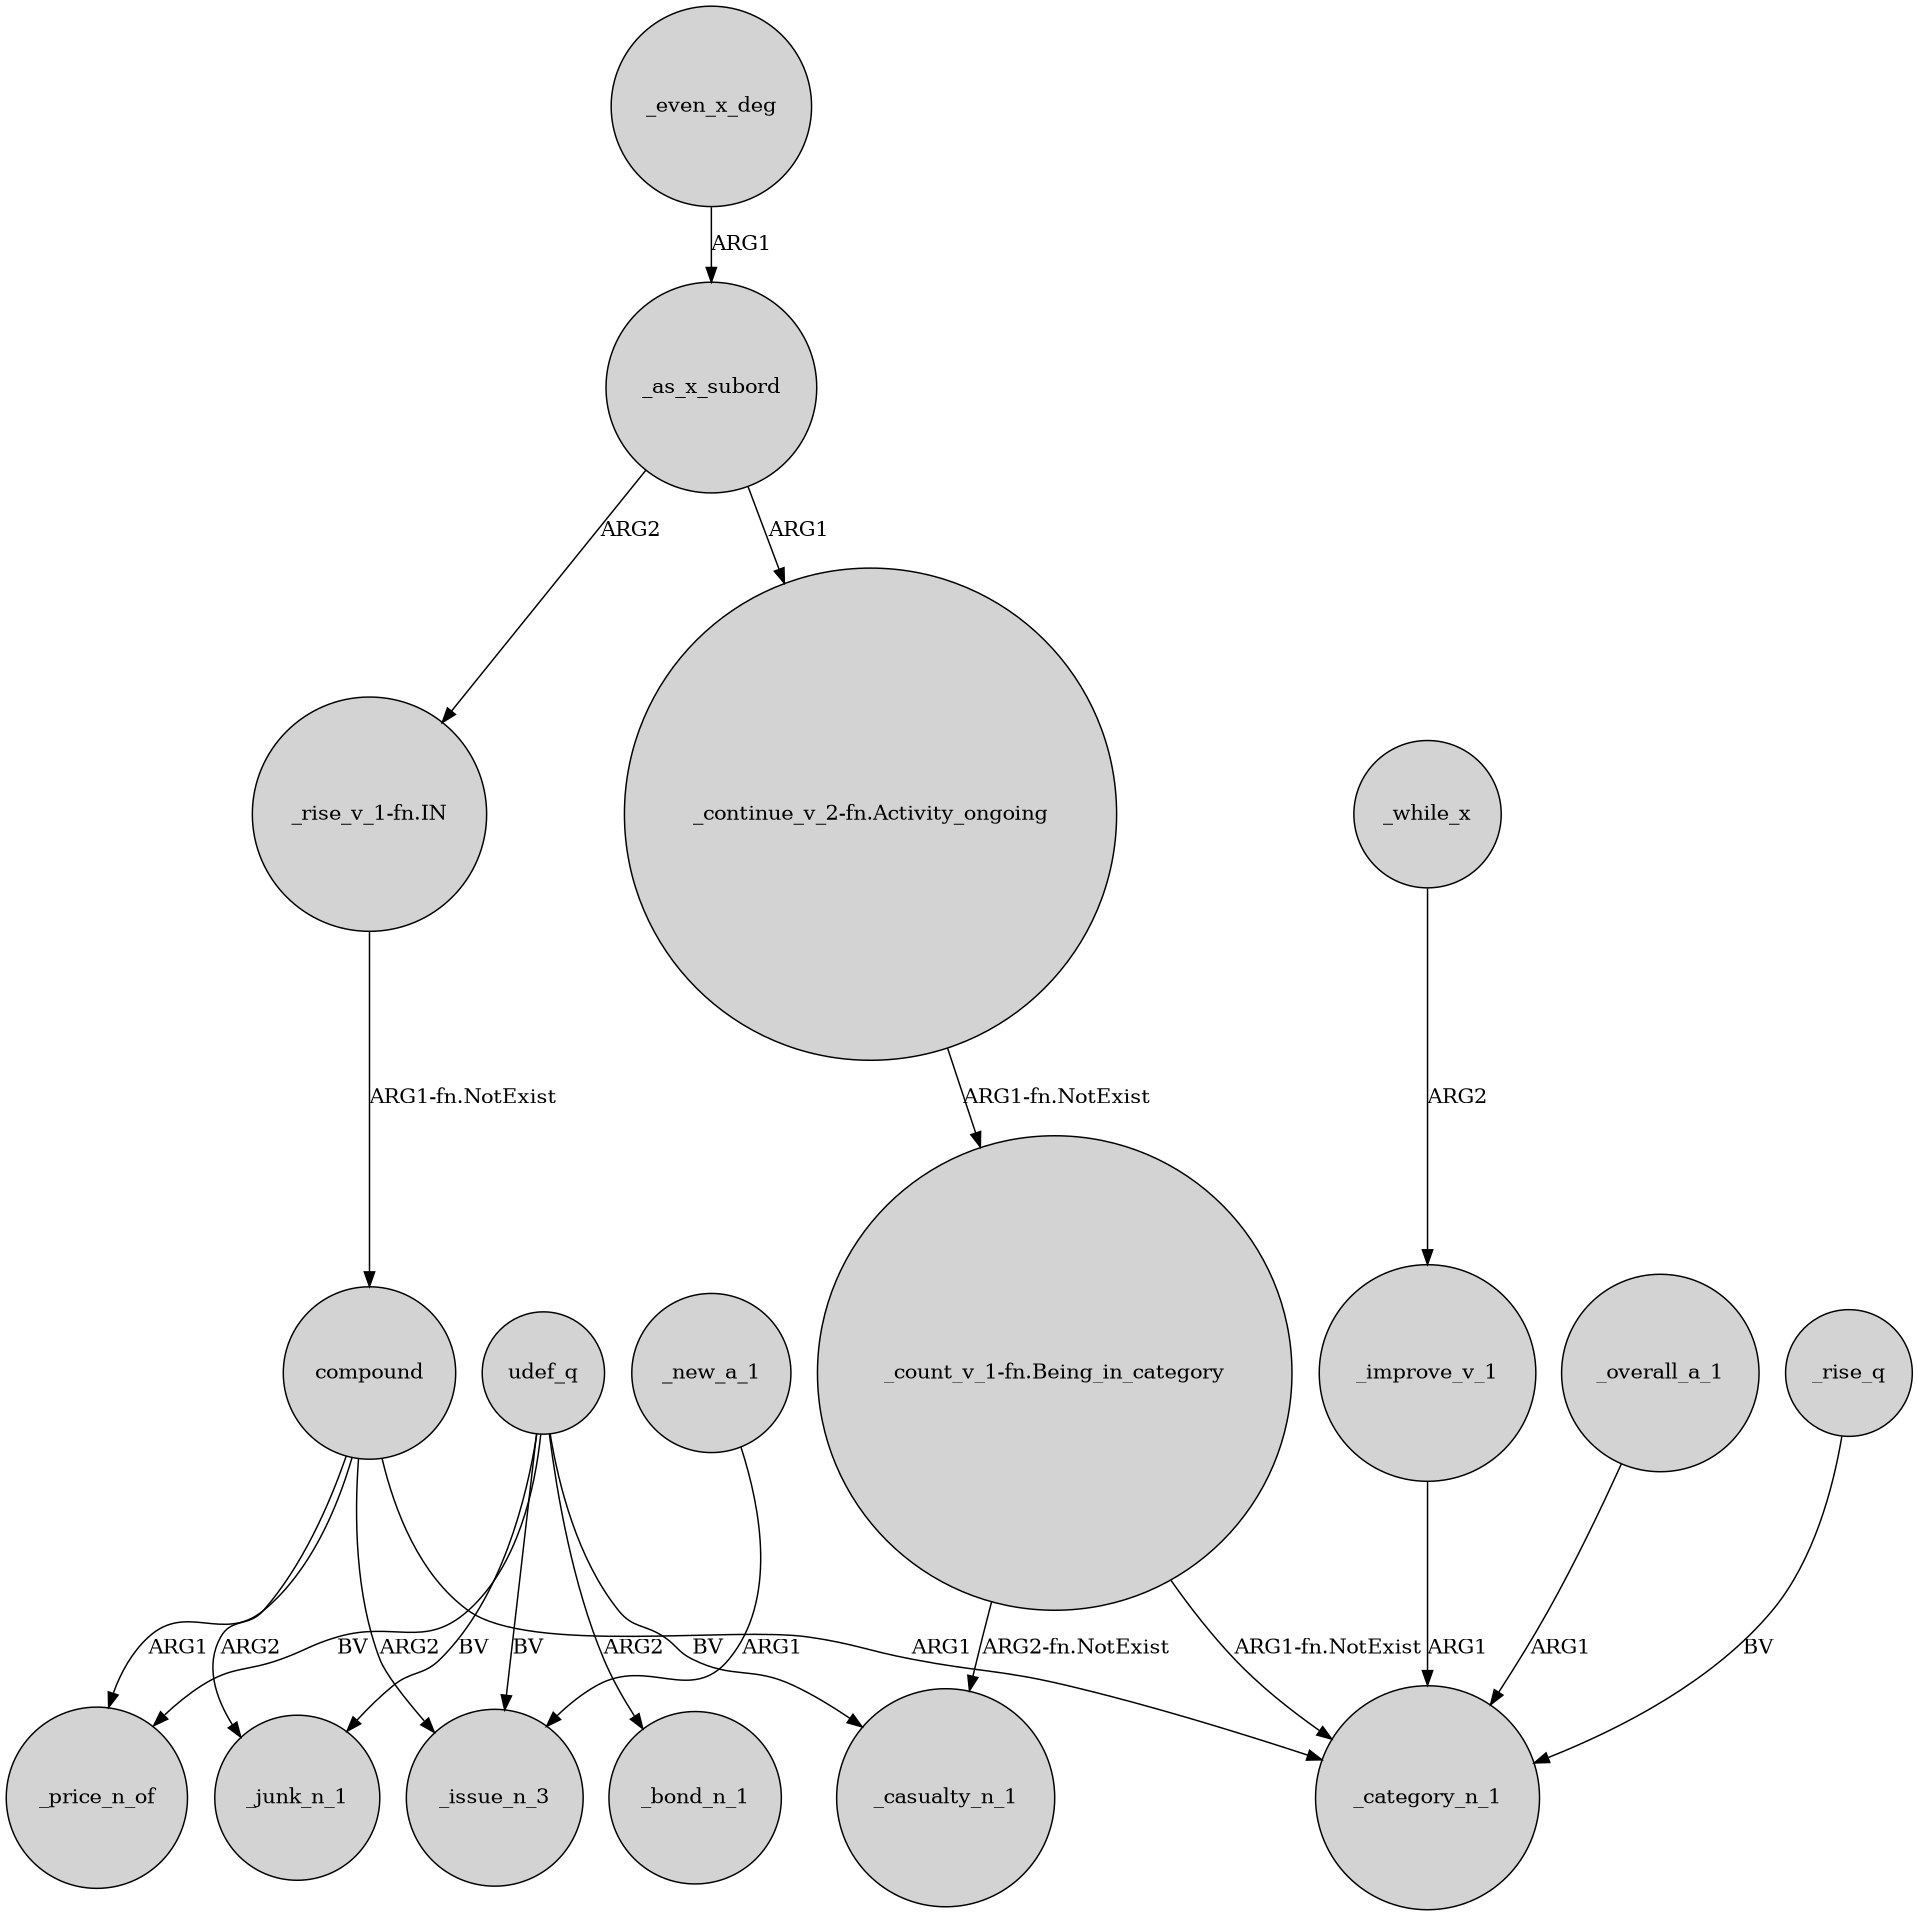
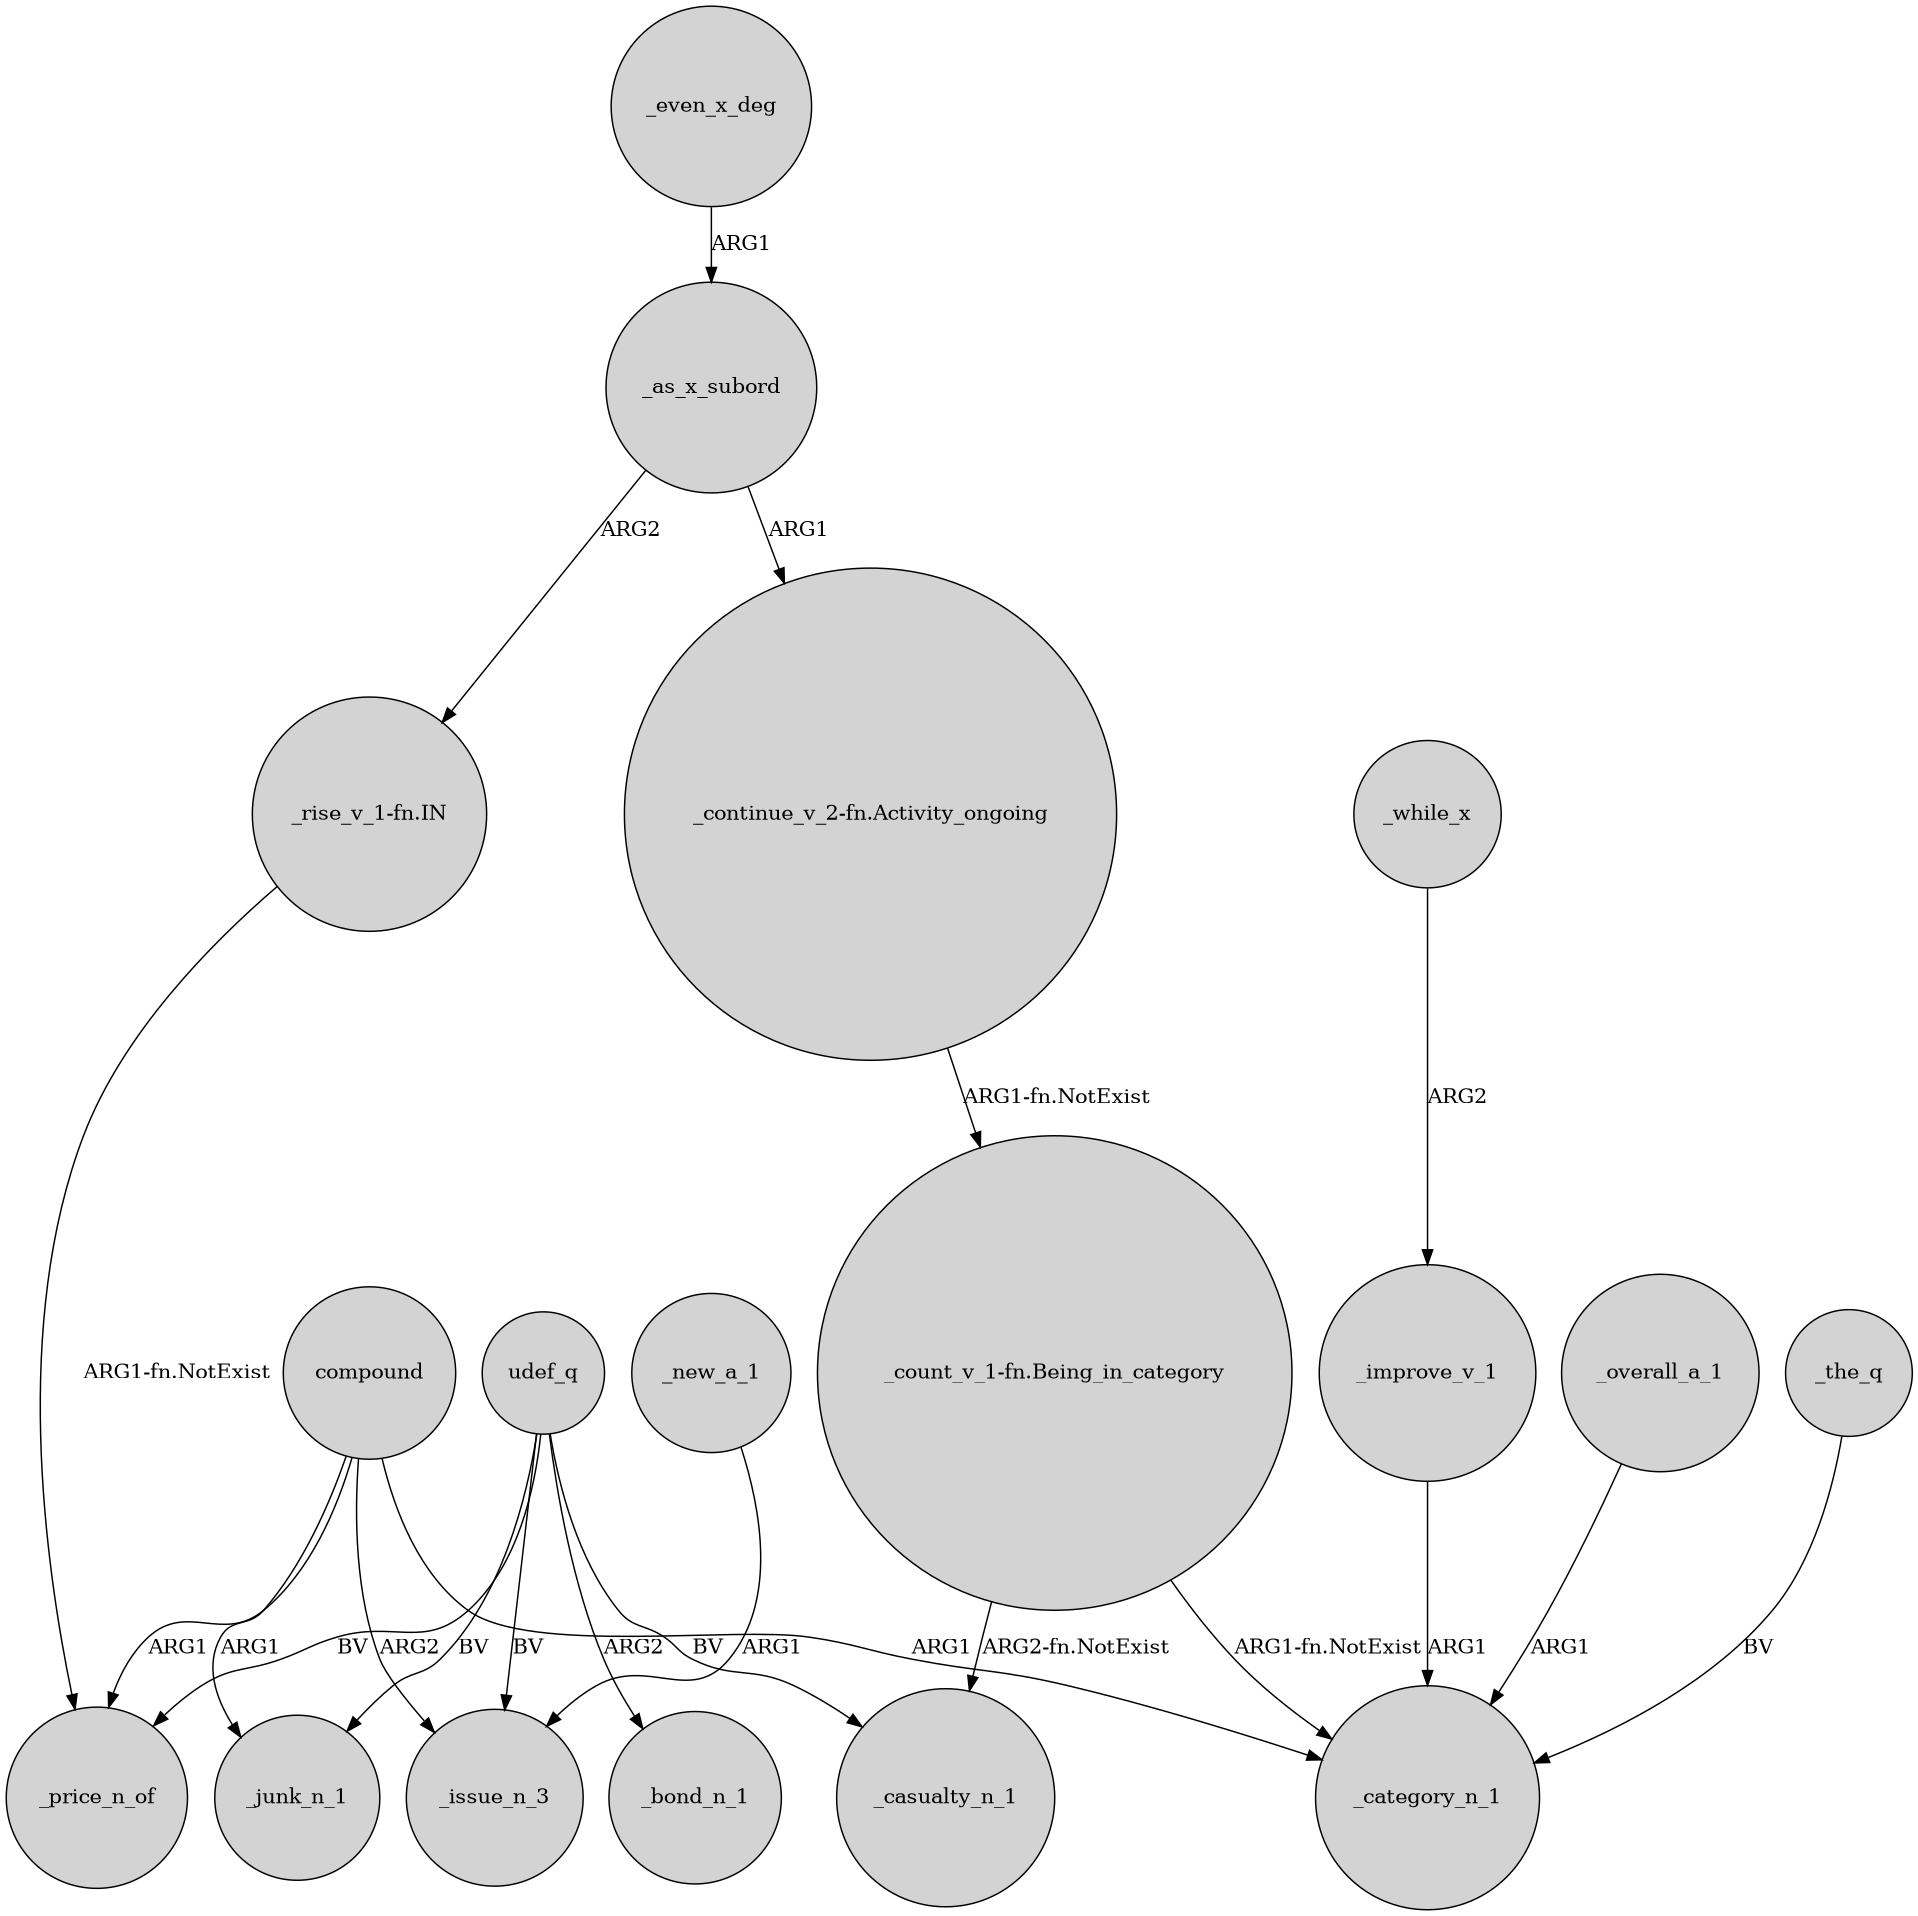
(369, 1102) -> (53, 1255)
(1849, 1373) -> (1849, 1373)
(251, 1648) -> (251, 1648)
